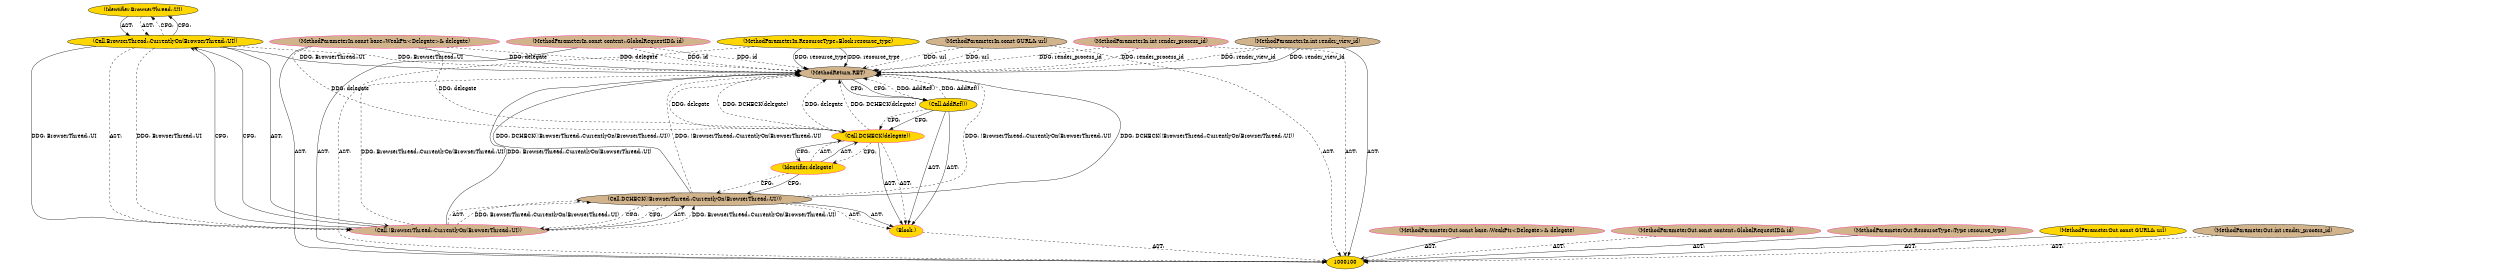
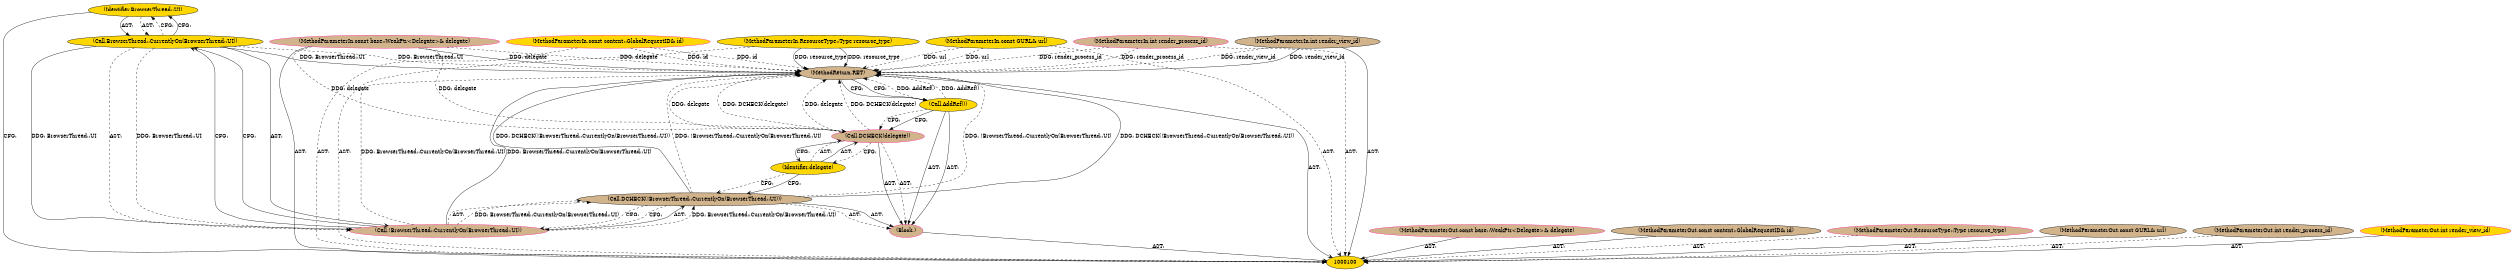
(608, 42) -> (608, 42)
(818, 42) -> (818, 42)
(997, 42) -> (997, 42)
(1345, 85) -> (1345, 85)
(1247, 90) -> (1247, 90)
none -> (1155, 107)
(878, 136) -> (878, 136)
(808, 168) -> (808, 168)
(906, 231) -> (906, 231)
(1716, 231) -> (1716, 231)
(2113, 231) -> (2113, 231)
none -> (2436, 231)
(1123, 246) -> (1123, 246)
(1412, 248) -> (1412, 248)
(1512, 248) -> (1512, 248)
(1613, 249) -> (1613, 249)
none -> (276, 250)
(409, 250) -> (409, 250)
